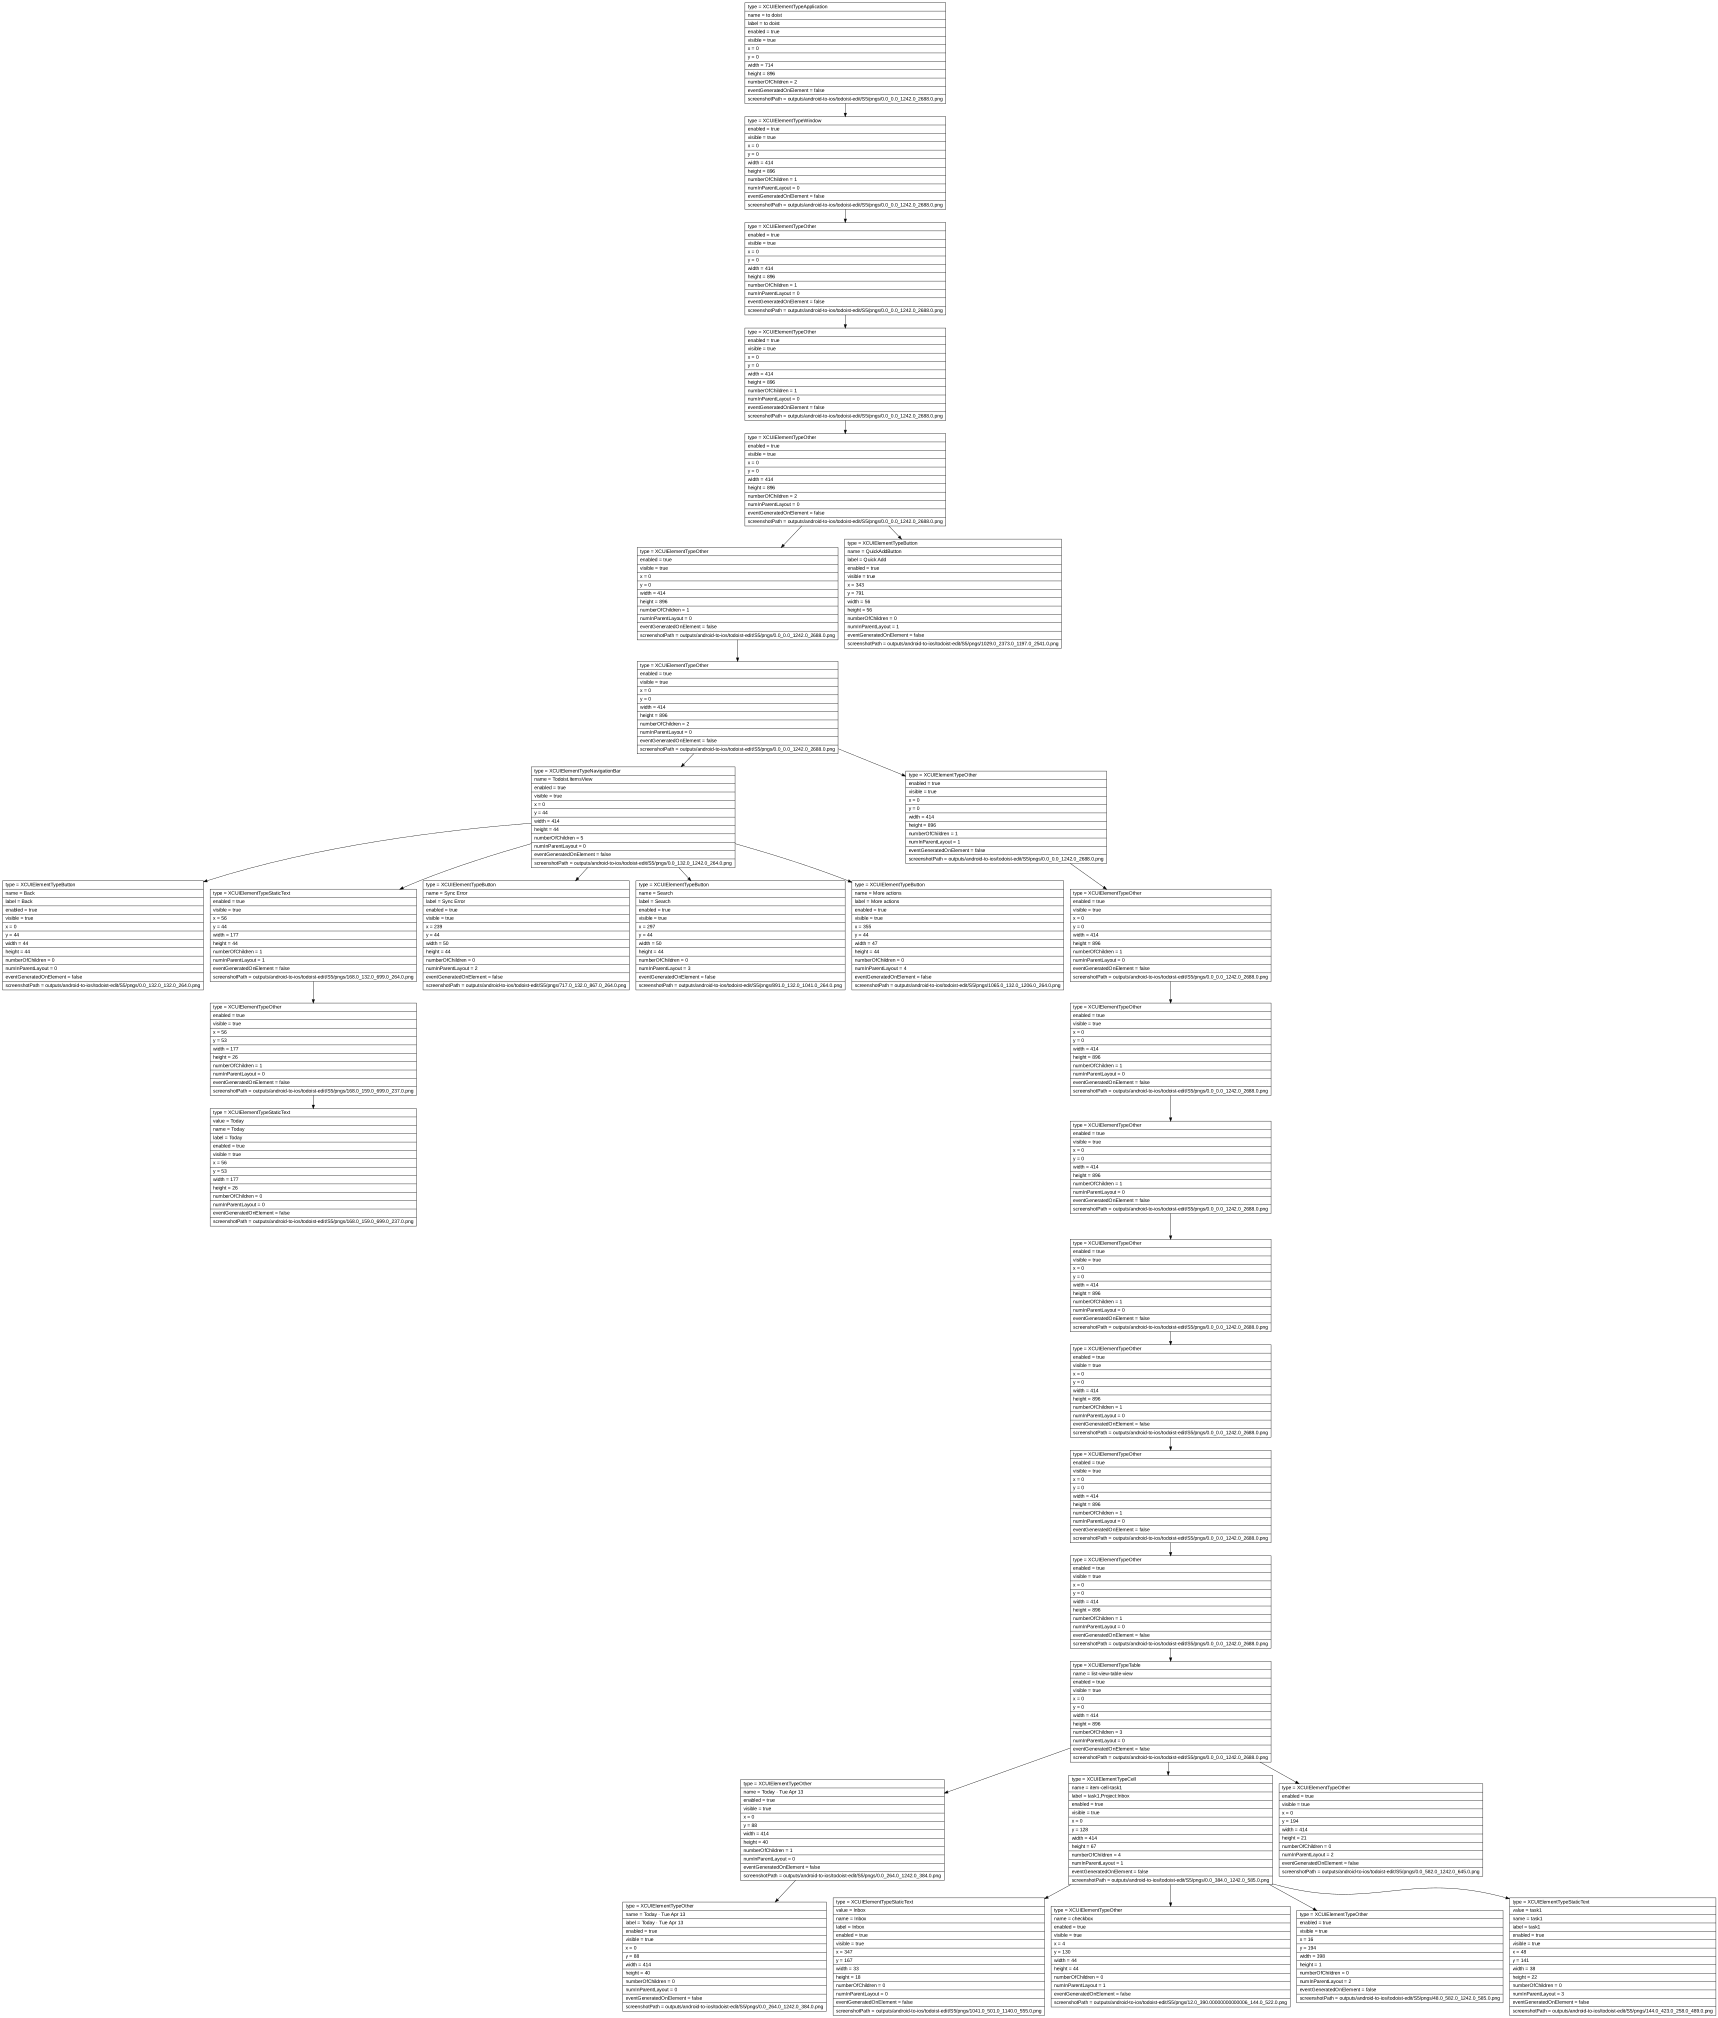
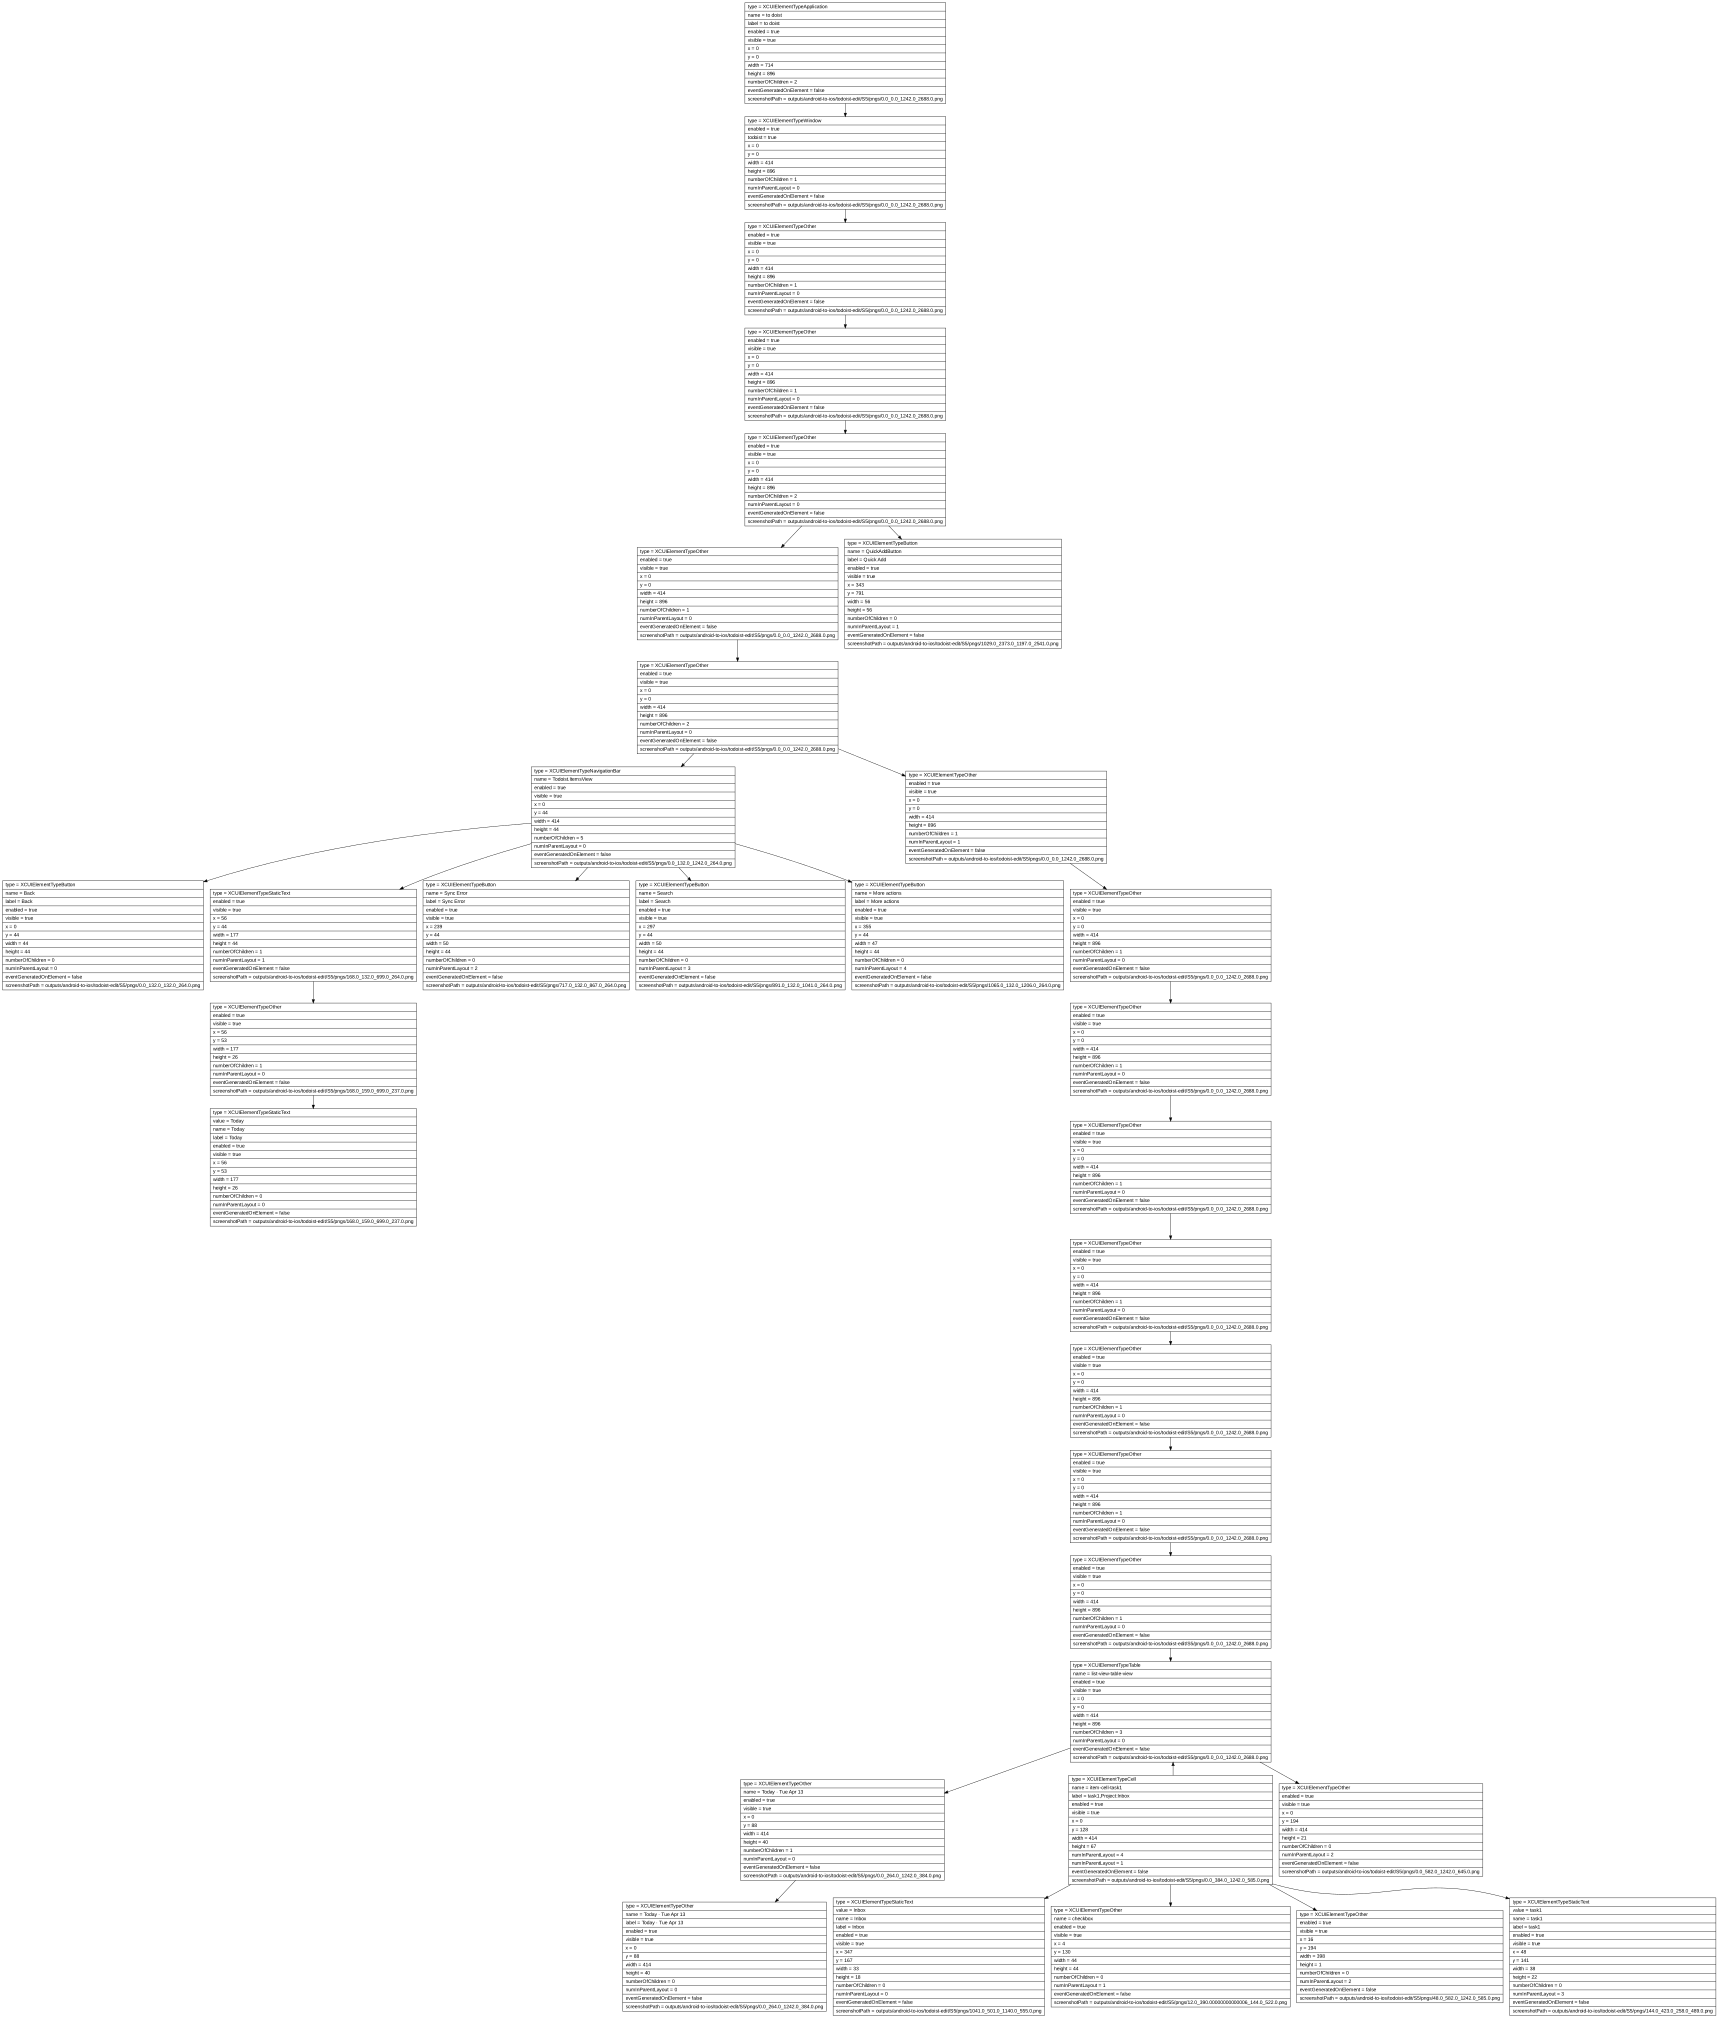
(762, 137) -> (762, 137)
(1168, 1767) -> (1173, 1771)
(1096, 1855) -> (1097, 1855)
